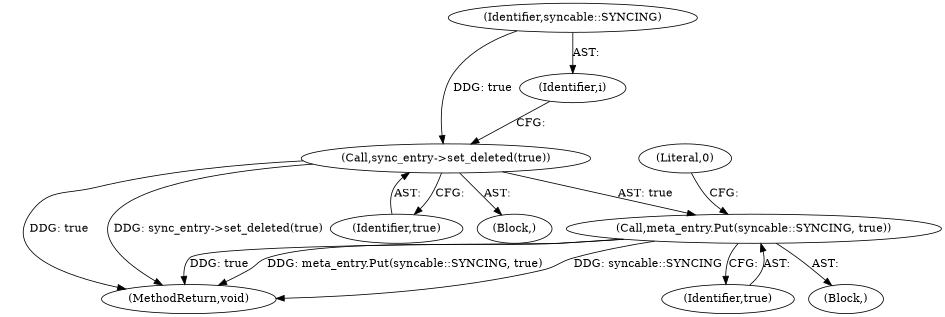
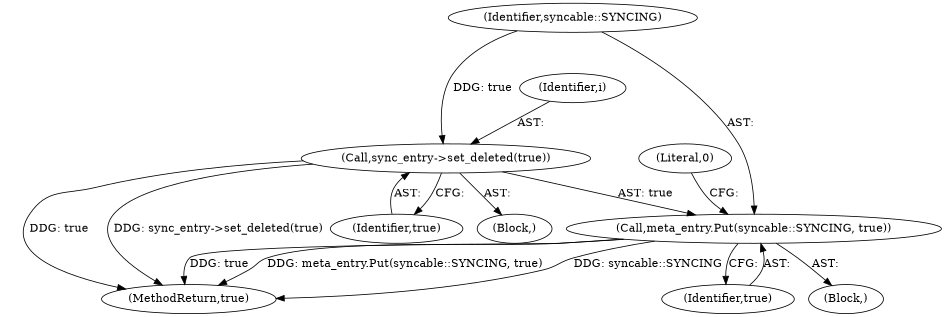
(573, 49) -> (702, 100)
(533, 123) -> (533, 123)
(189, 299) -> (189, 299)
